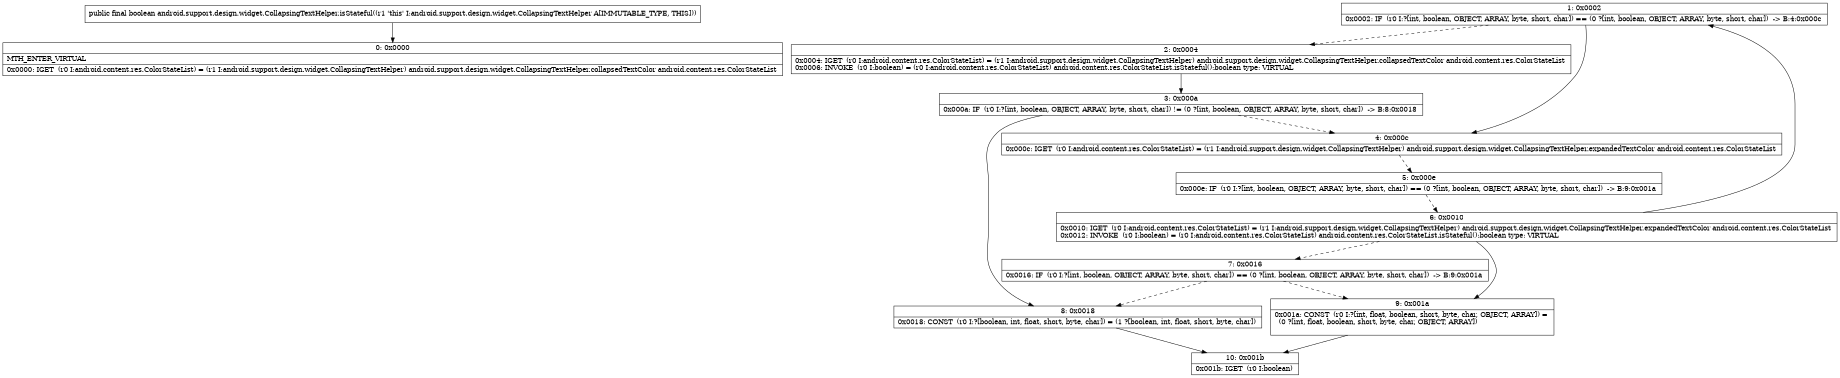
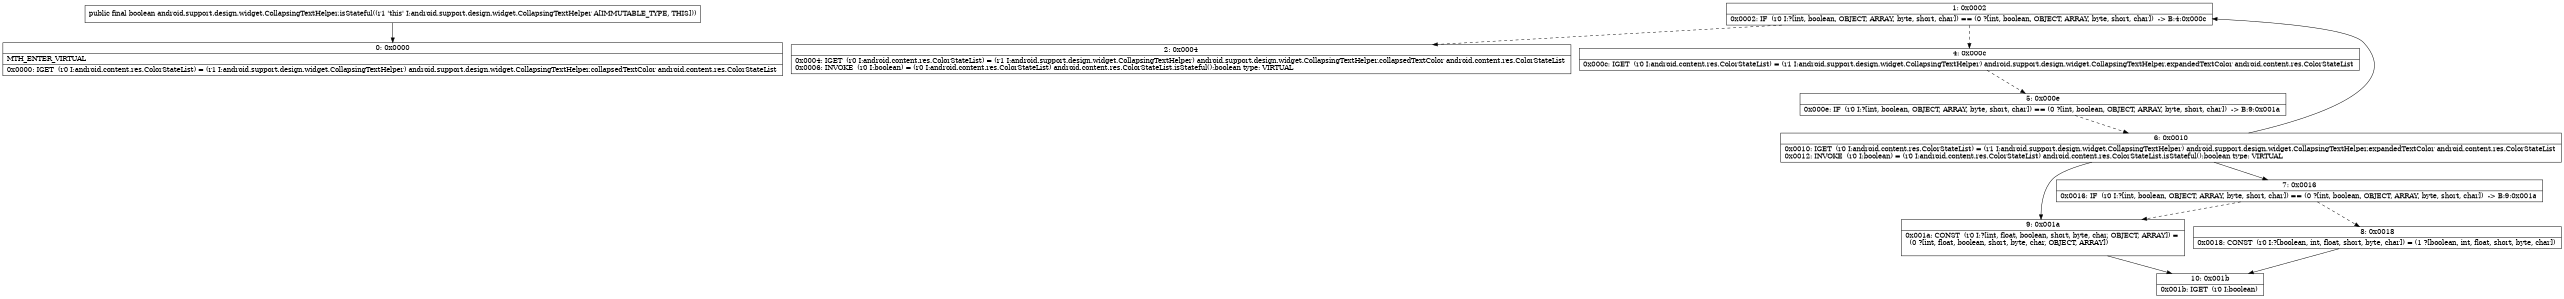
(1553, 97) -> (1969, 34)
(1181, 104) -> none
(1340, 250) -> (2238, 170)
